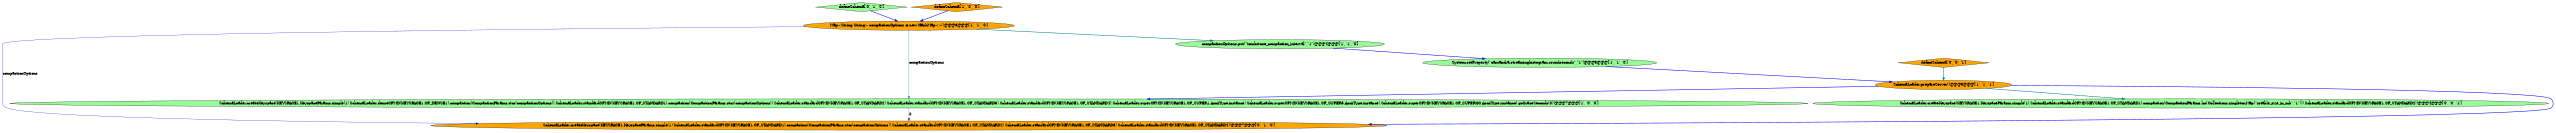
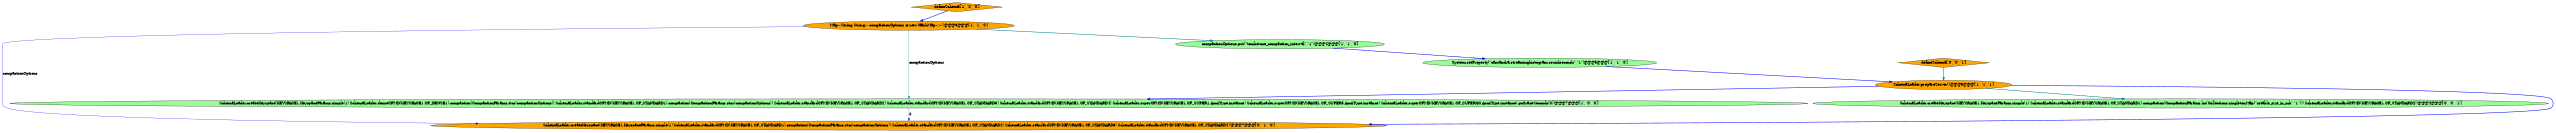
(861, 7) -> none
